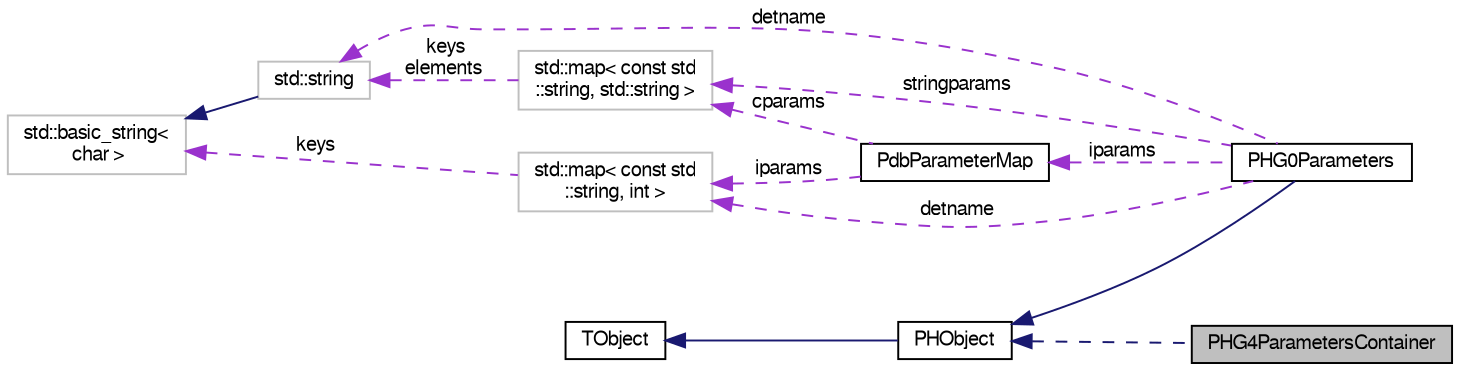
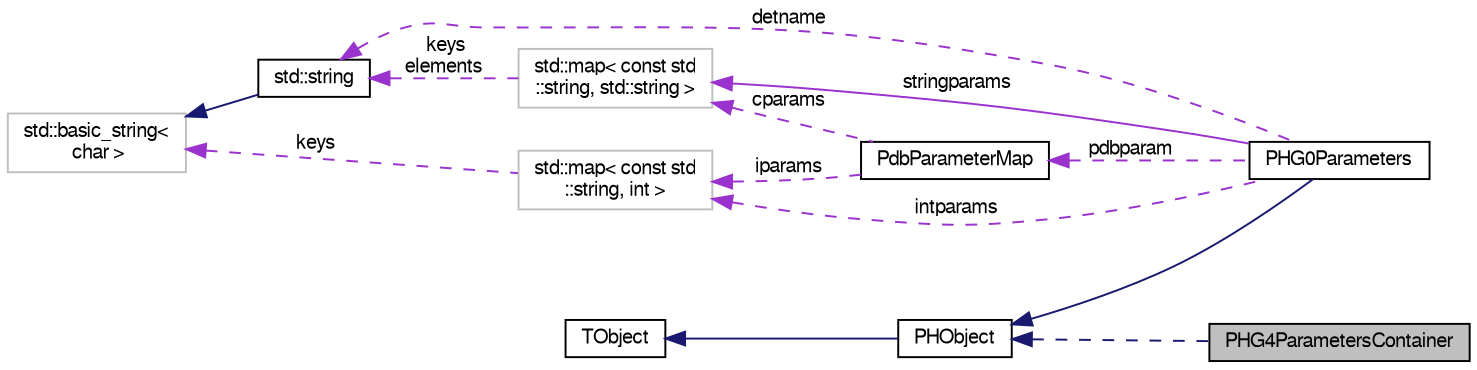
(314, 80) -> (314, 78)
(982, 108) -> (991, 106)
(1120, 152) -> (1129, 150)
(955, 210) -> (955, 208)
